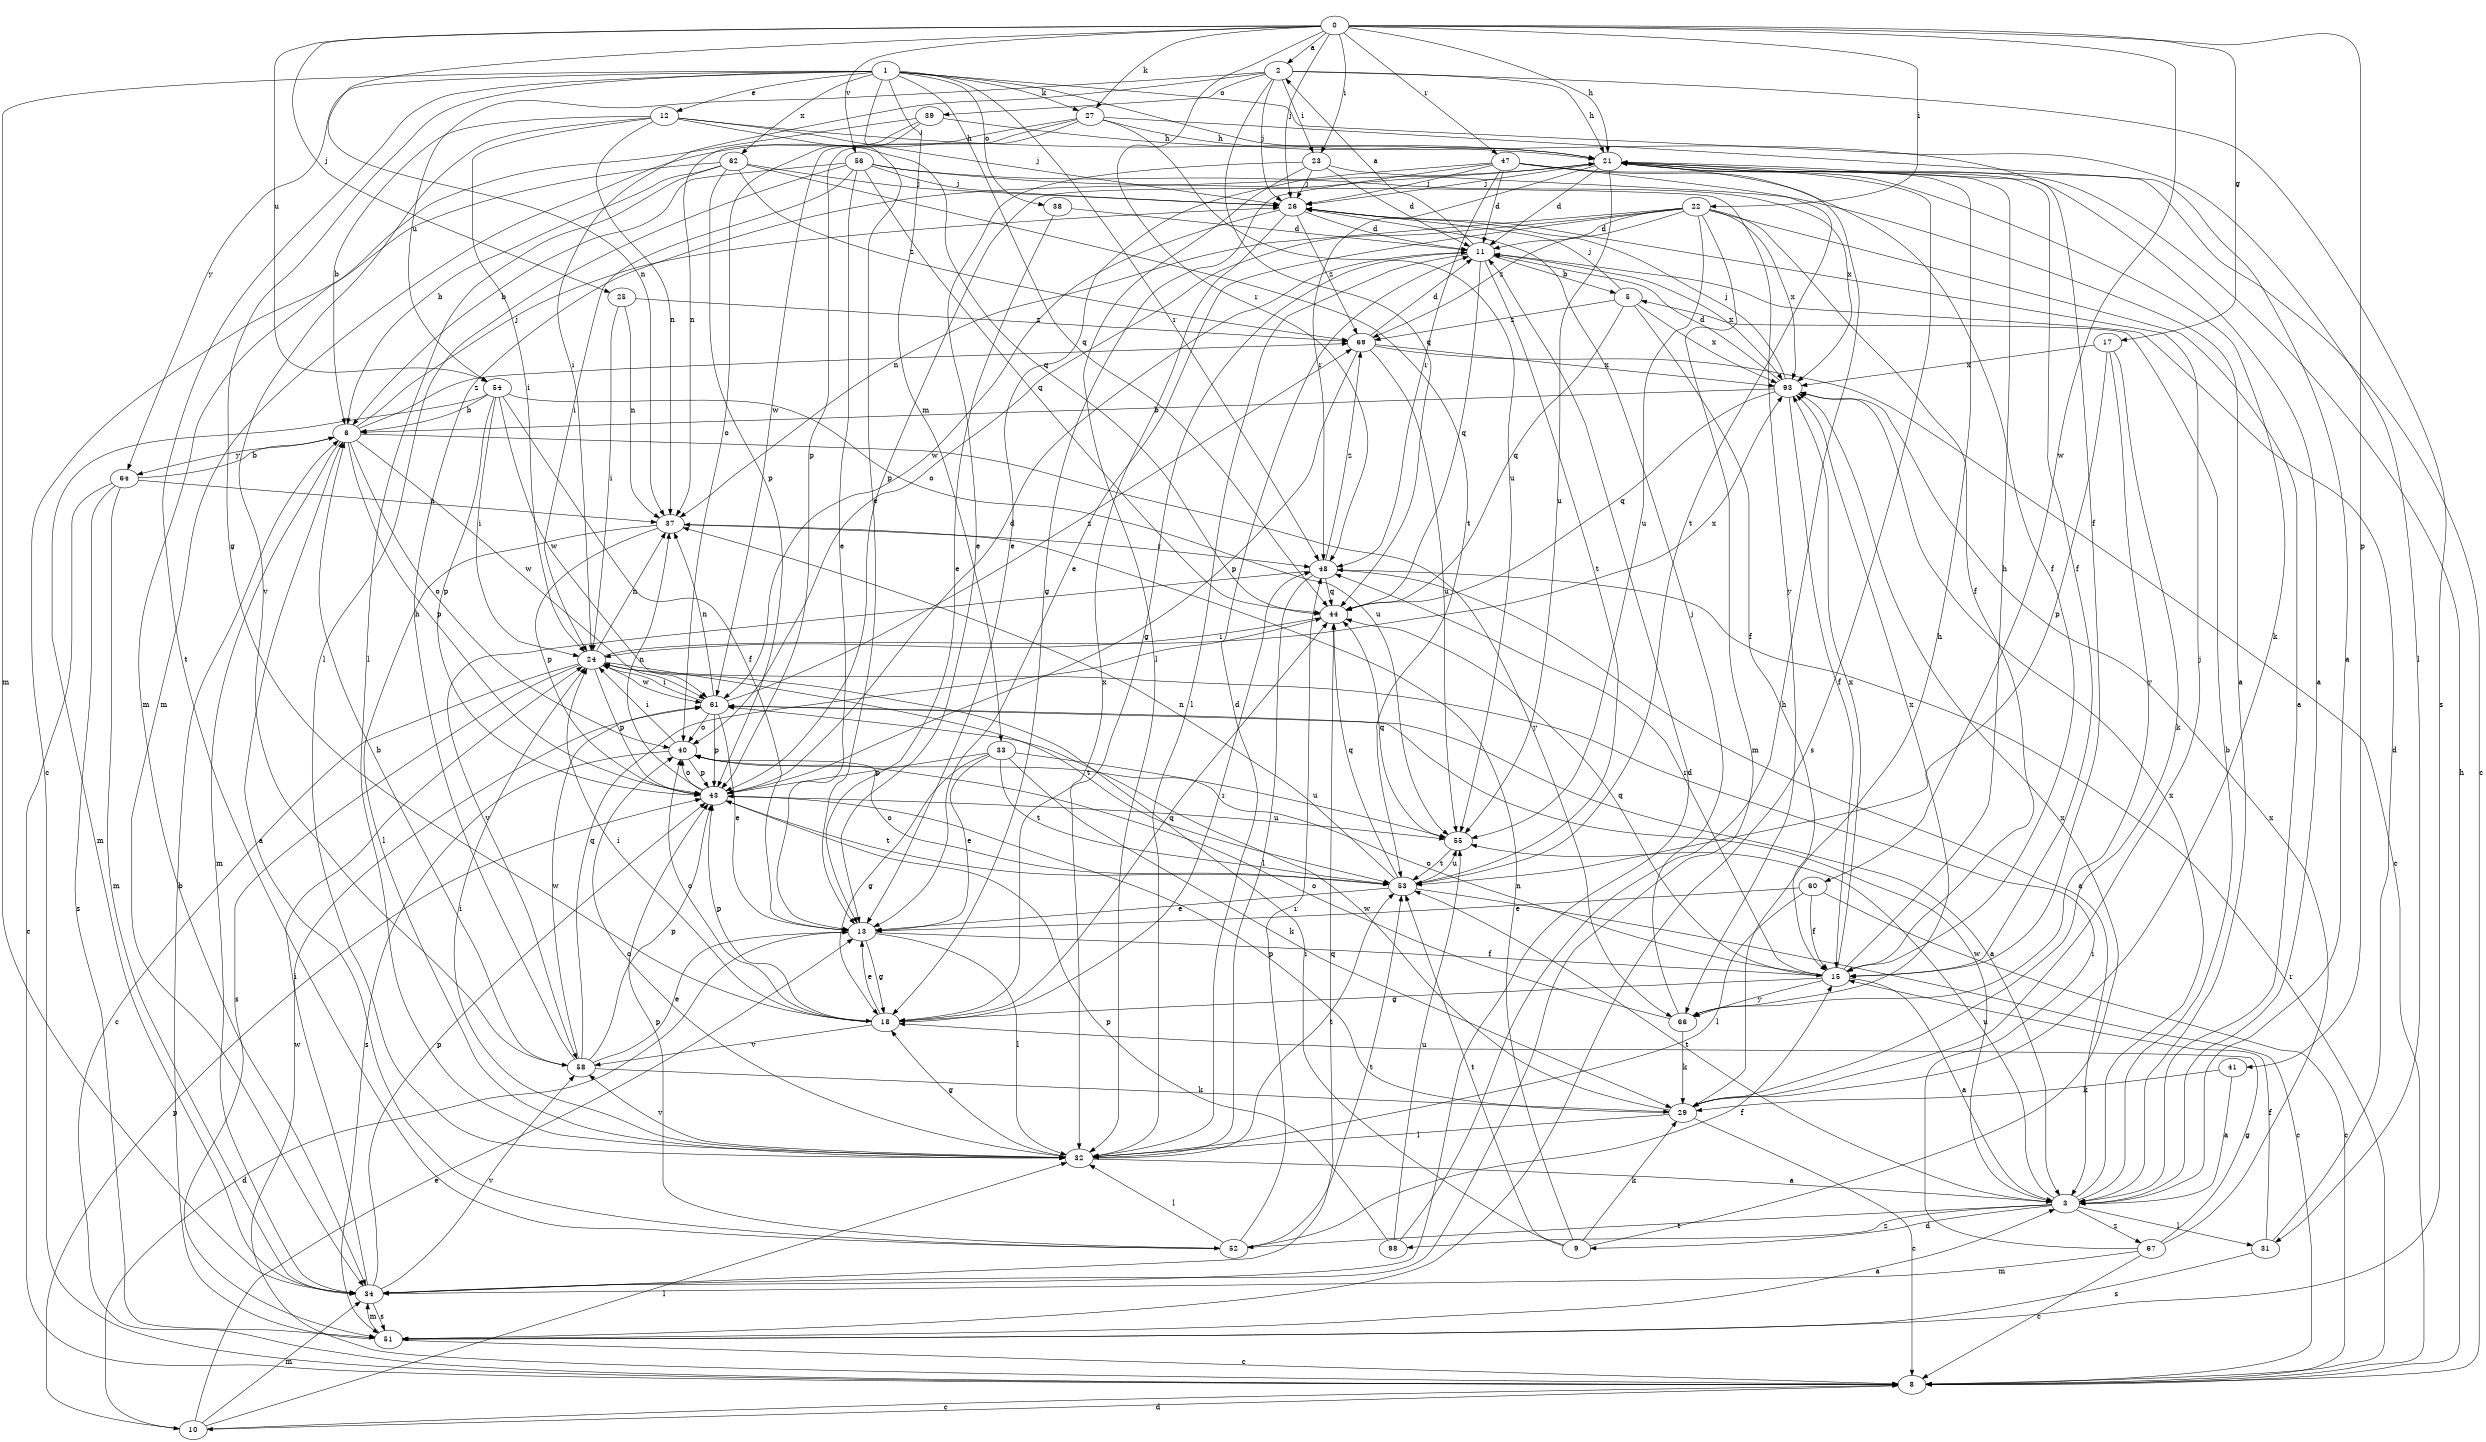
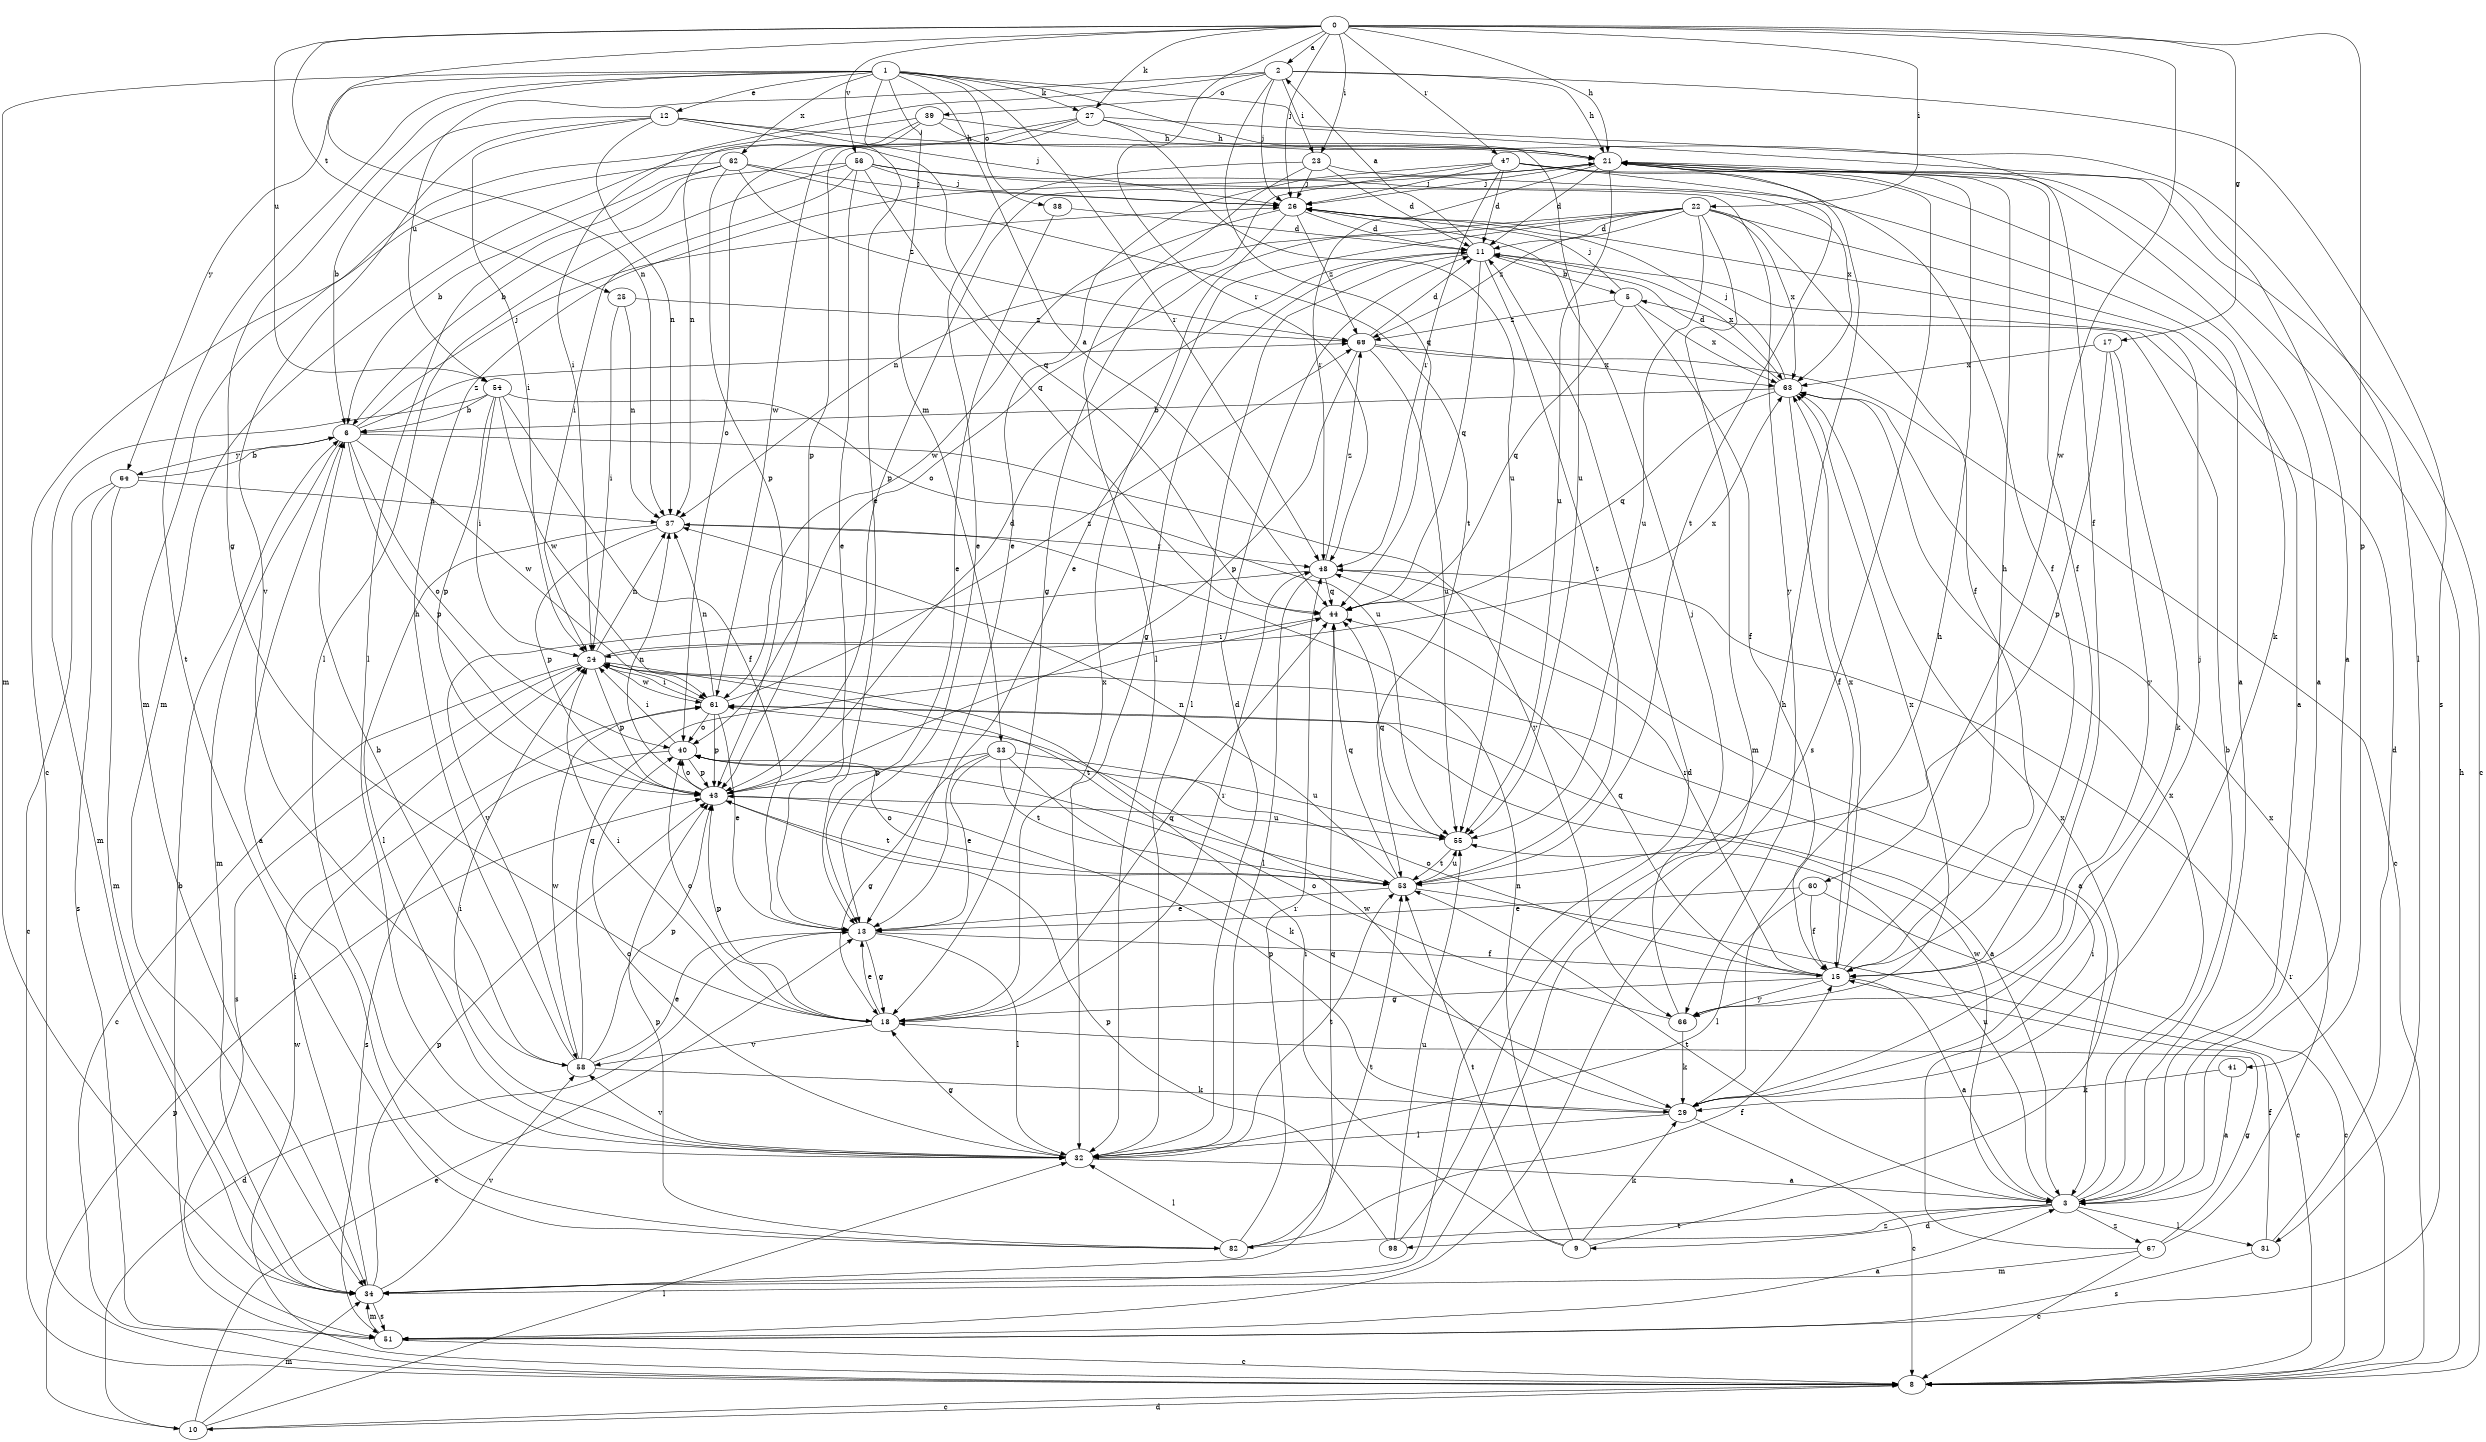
(327, 161) -> (327, 161)
none -> (1557, 205)
(1085, 343) -> (1085, 343)
(1788, 388) -> (1788, 388)
(1234, 1249) -> (1234, 1249)
